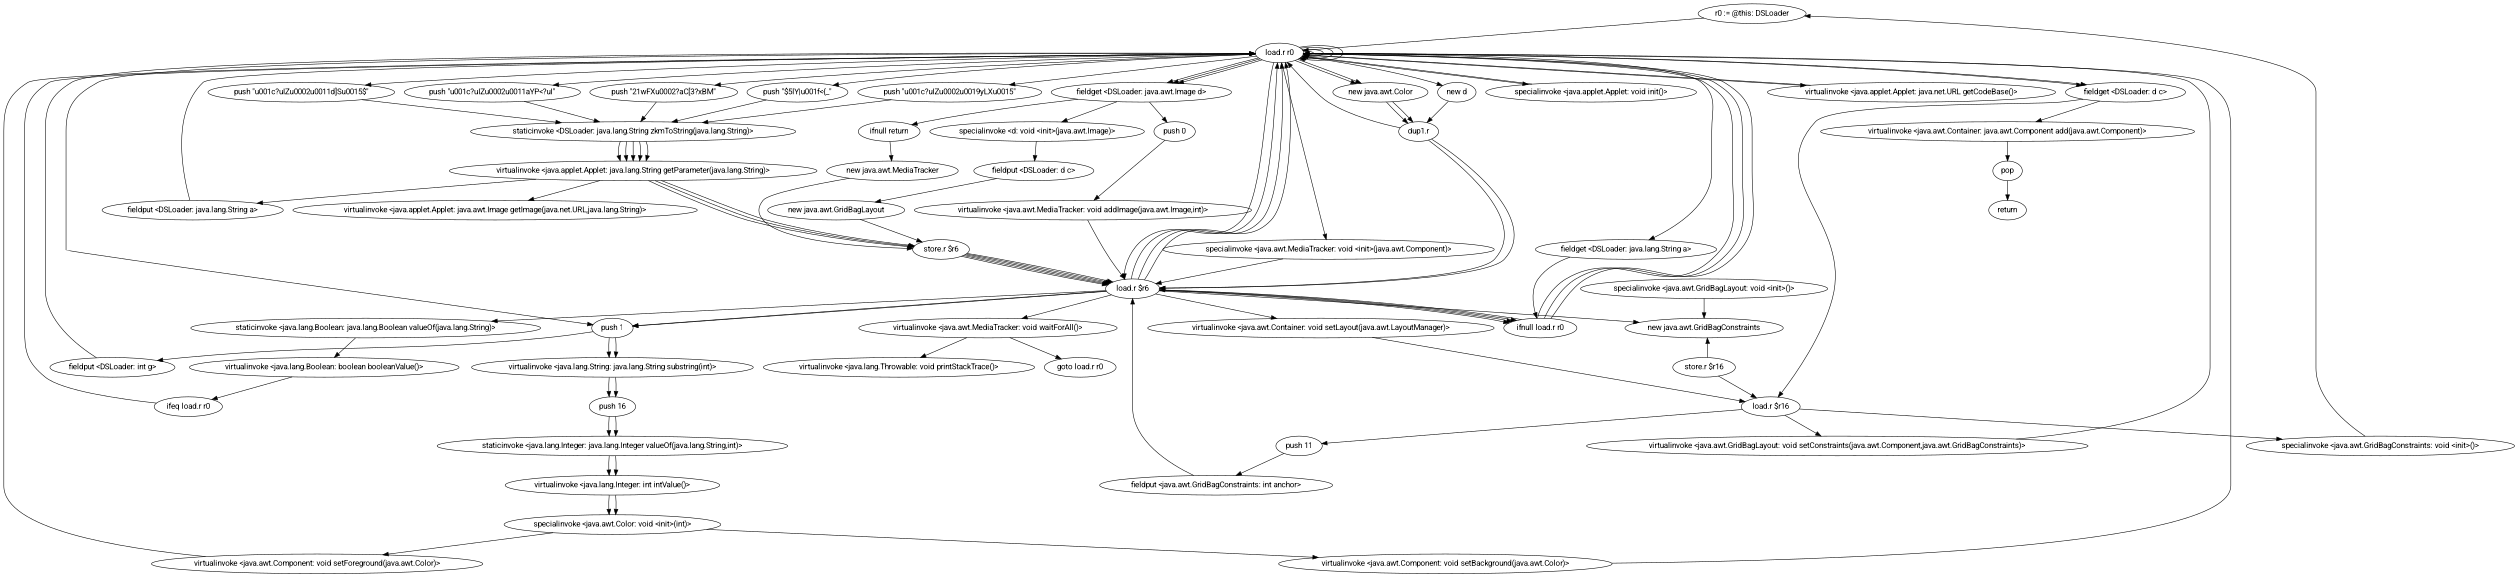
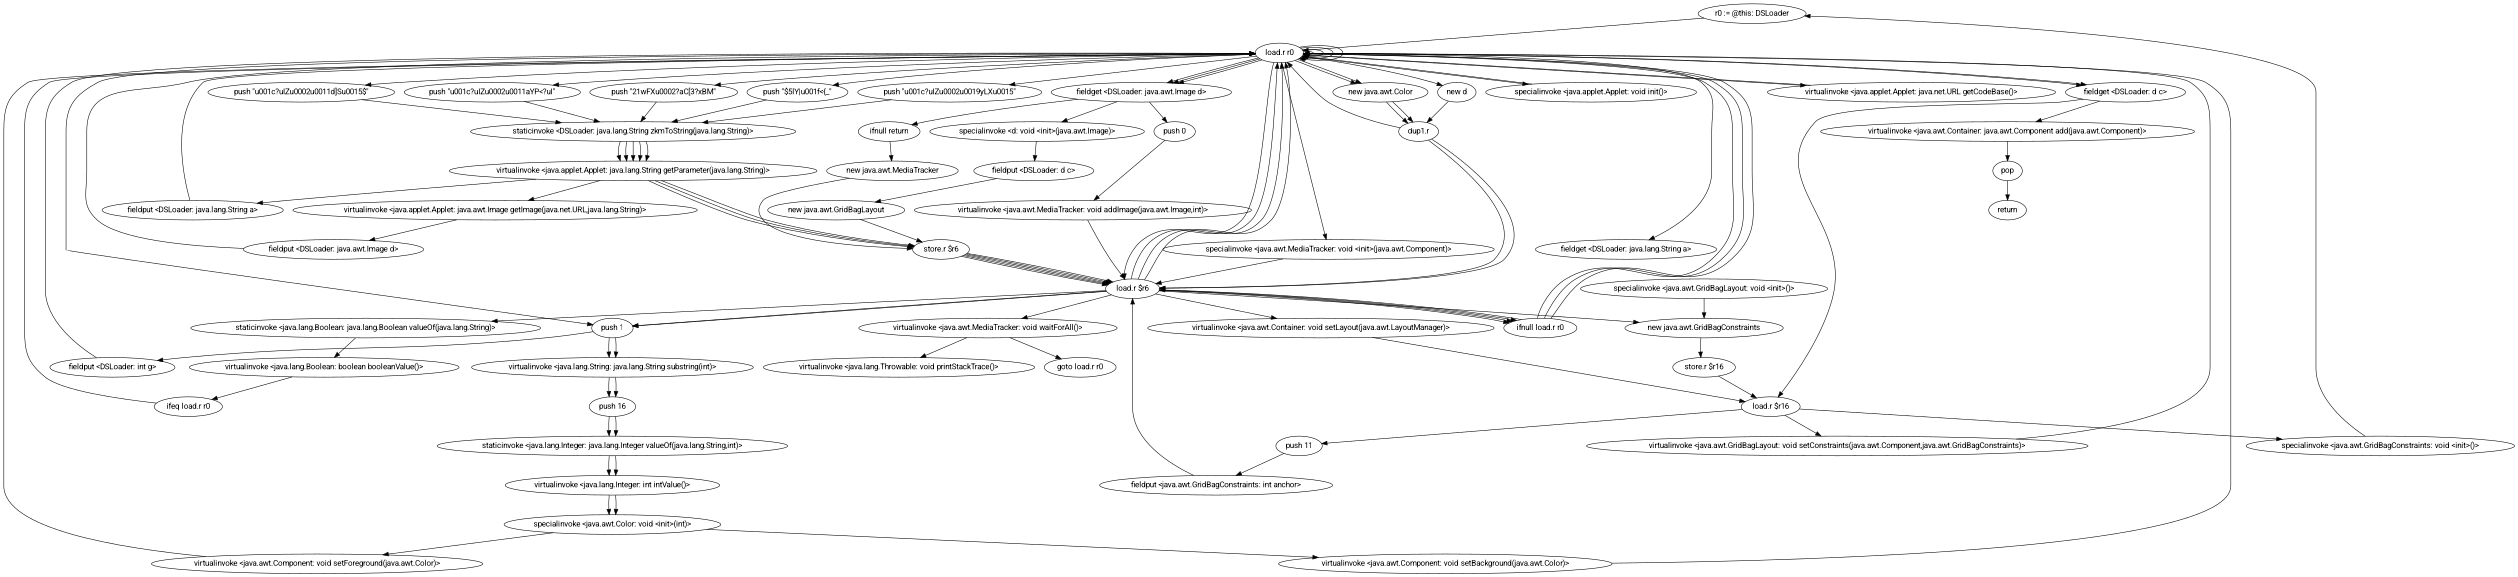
none -> (334, 249)
(1539, 277) -> none
(1708, 350) -> (1700, 345)
